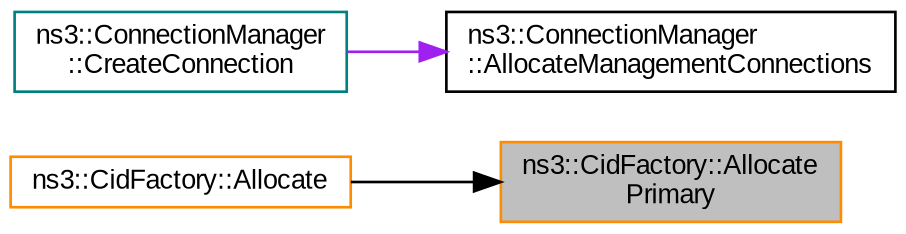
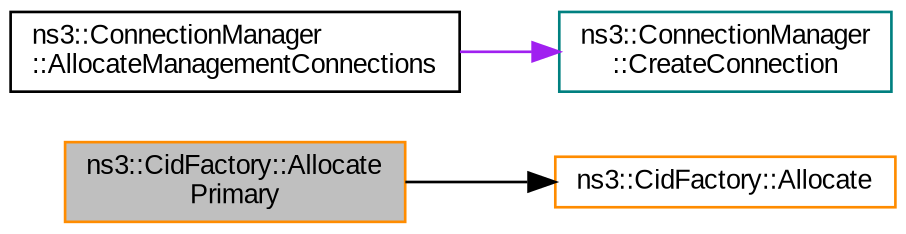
(383, 52) -> (496, 52)
(412, 182) -> (466, 182)
